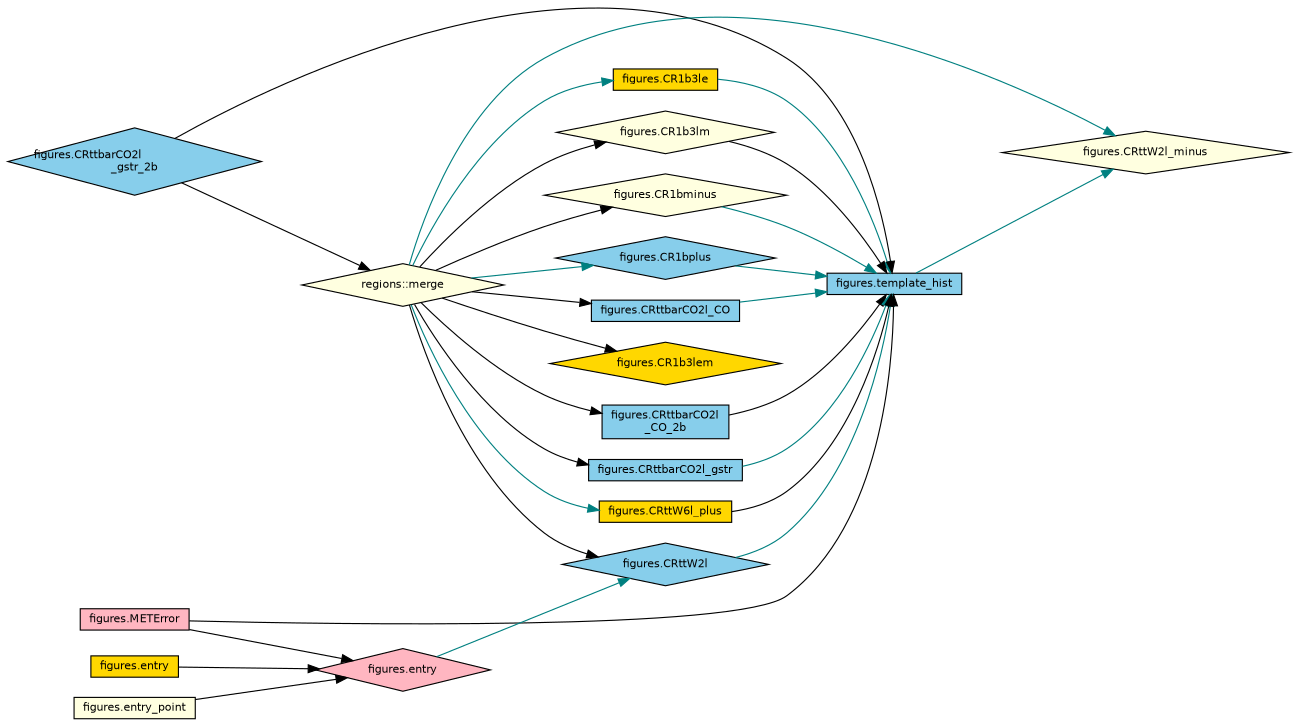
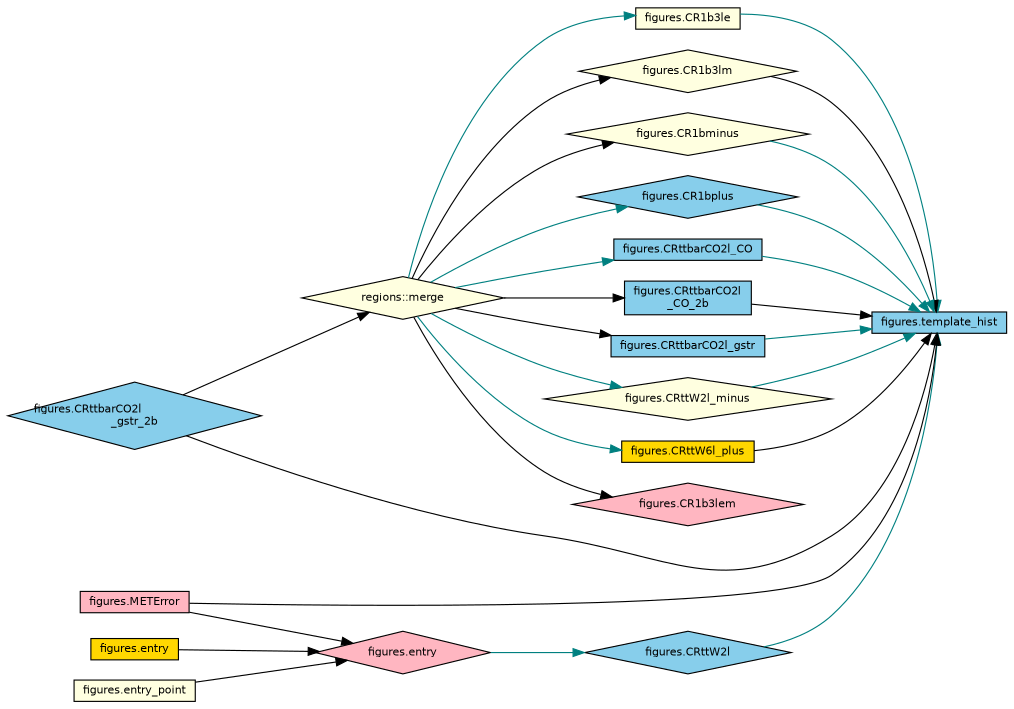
(665, 80) -> (688, 19)
(1010, 224) -> (830, 367)
(526, 297) -> (529, 274)
(665, 364) -> (688, 504)
(473, 450) -> none
